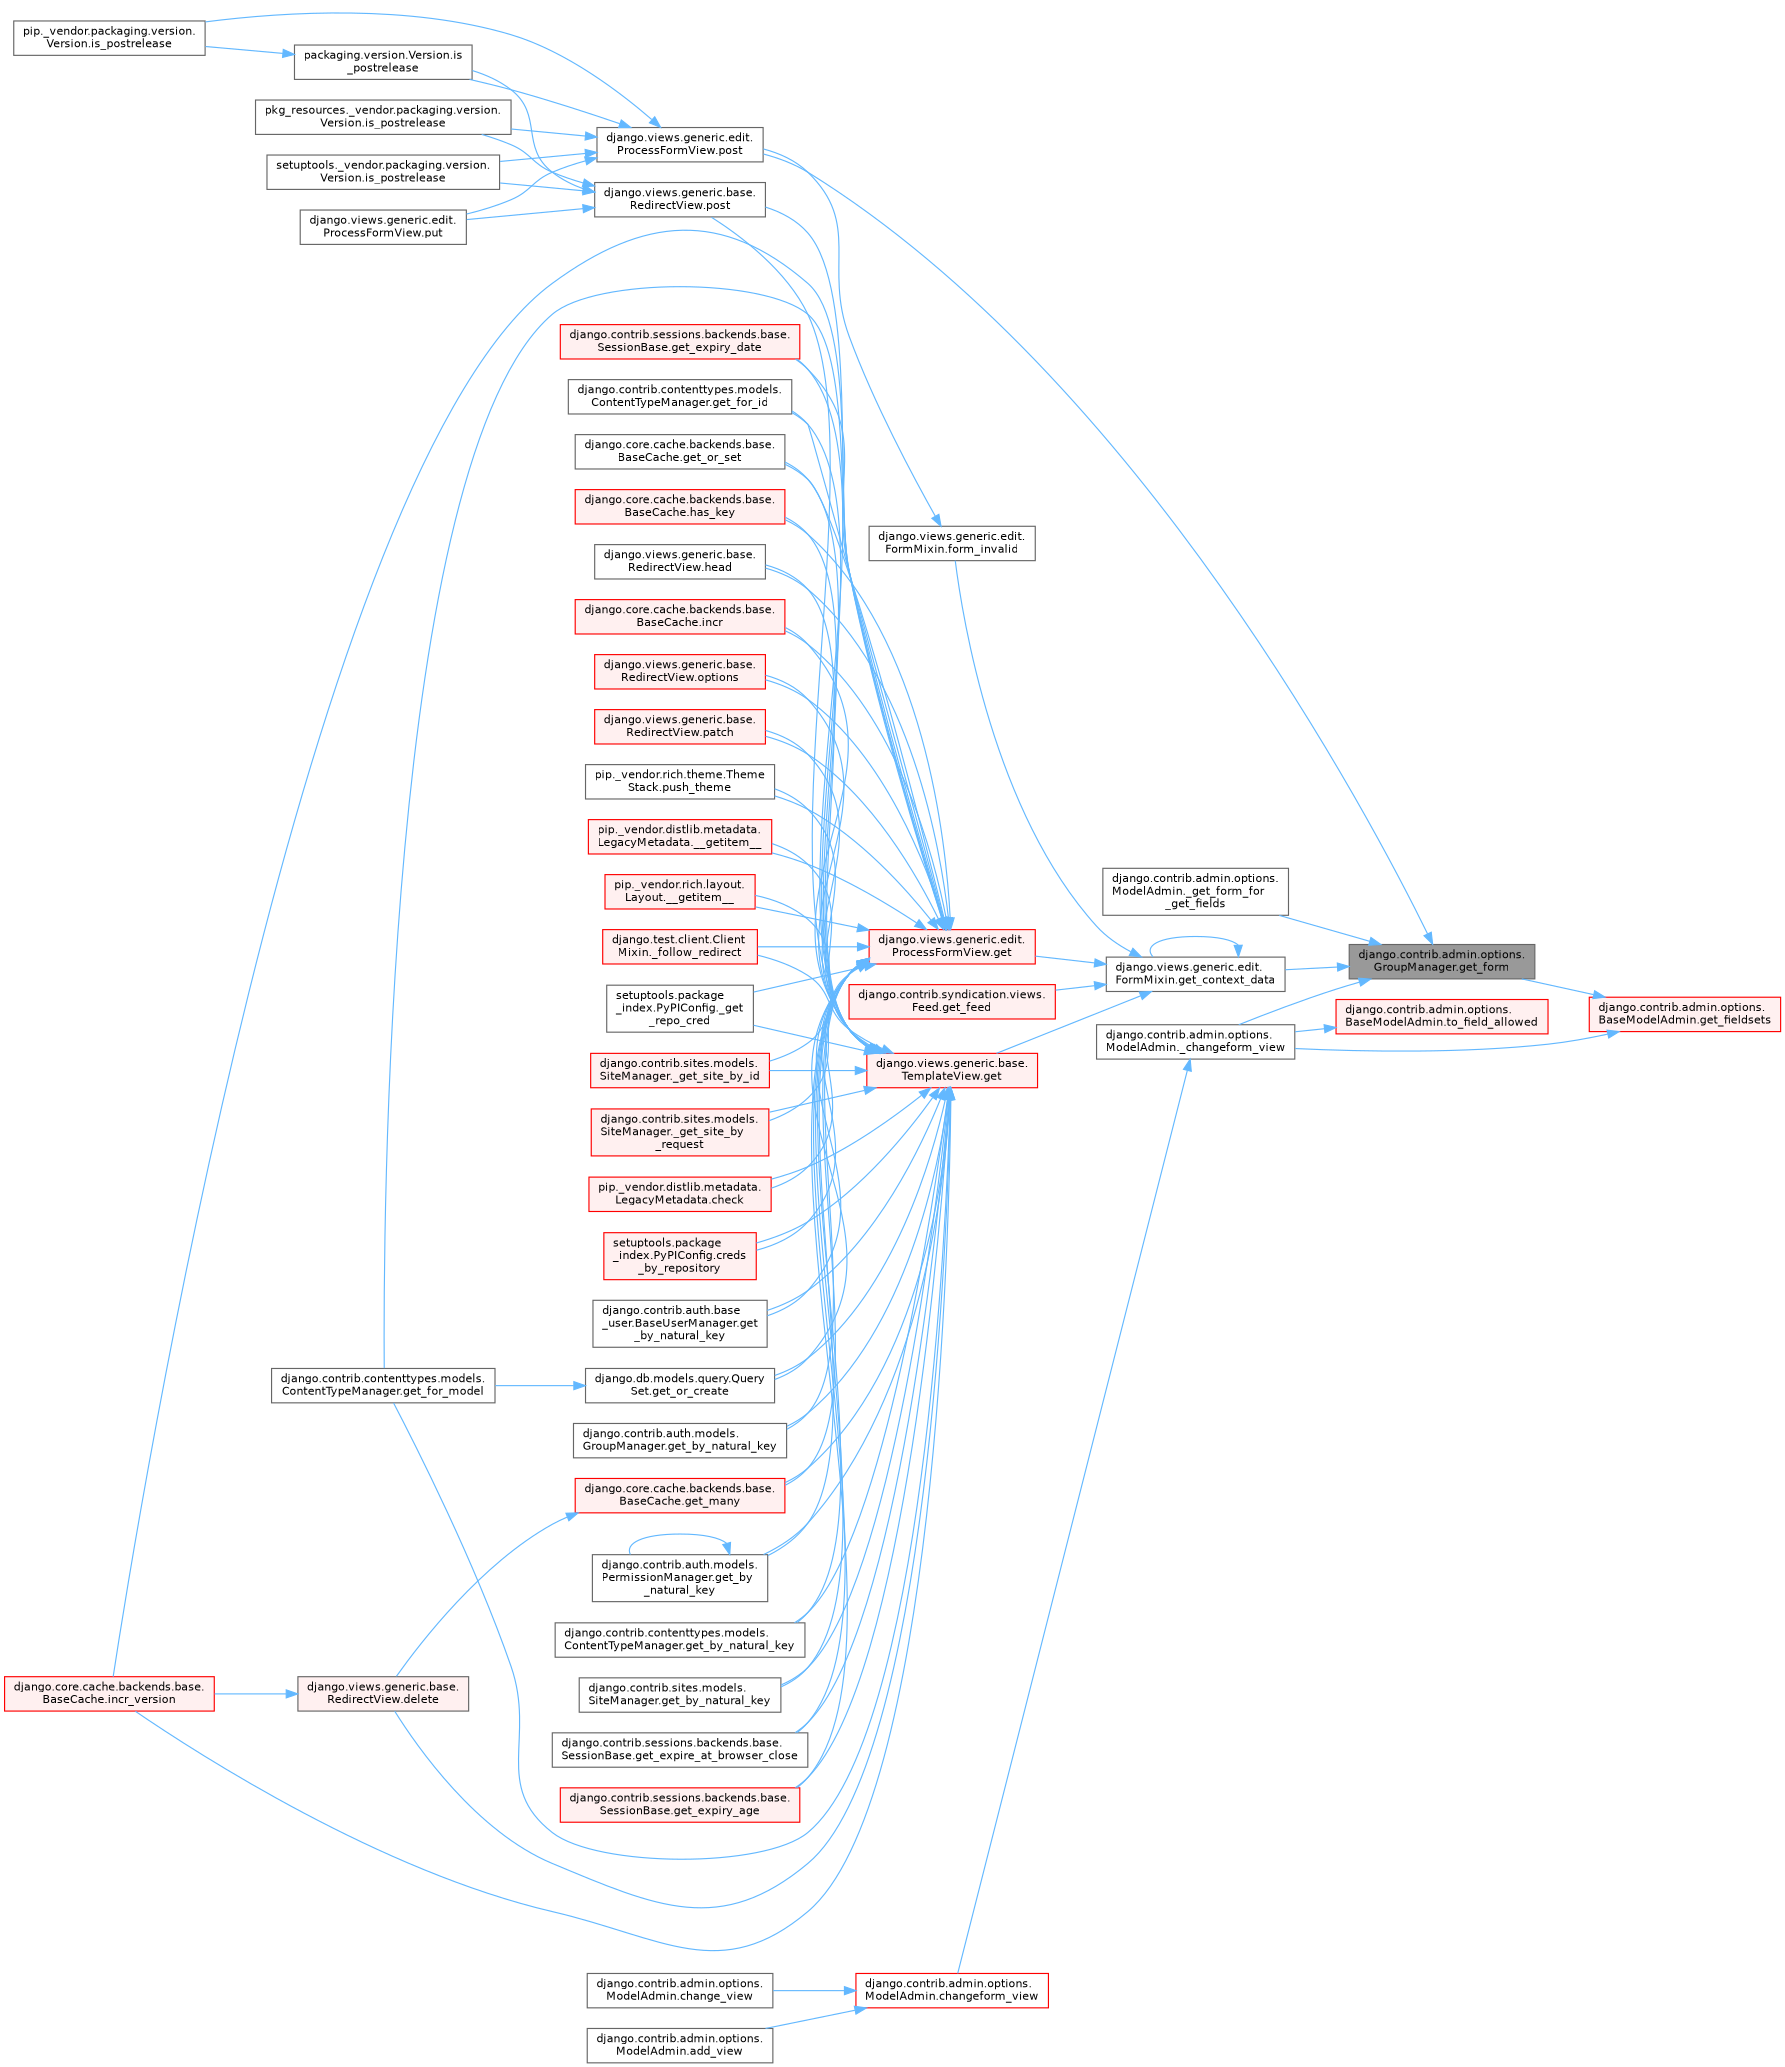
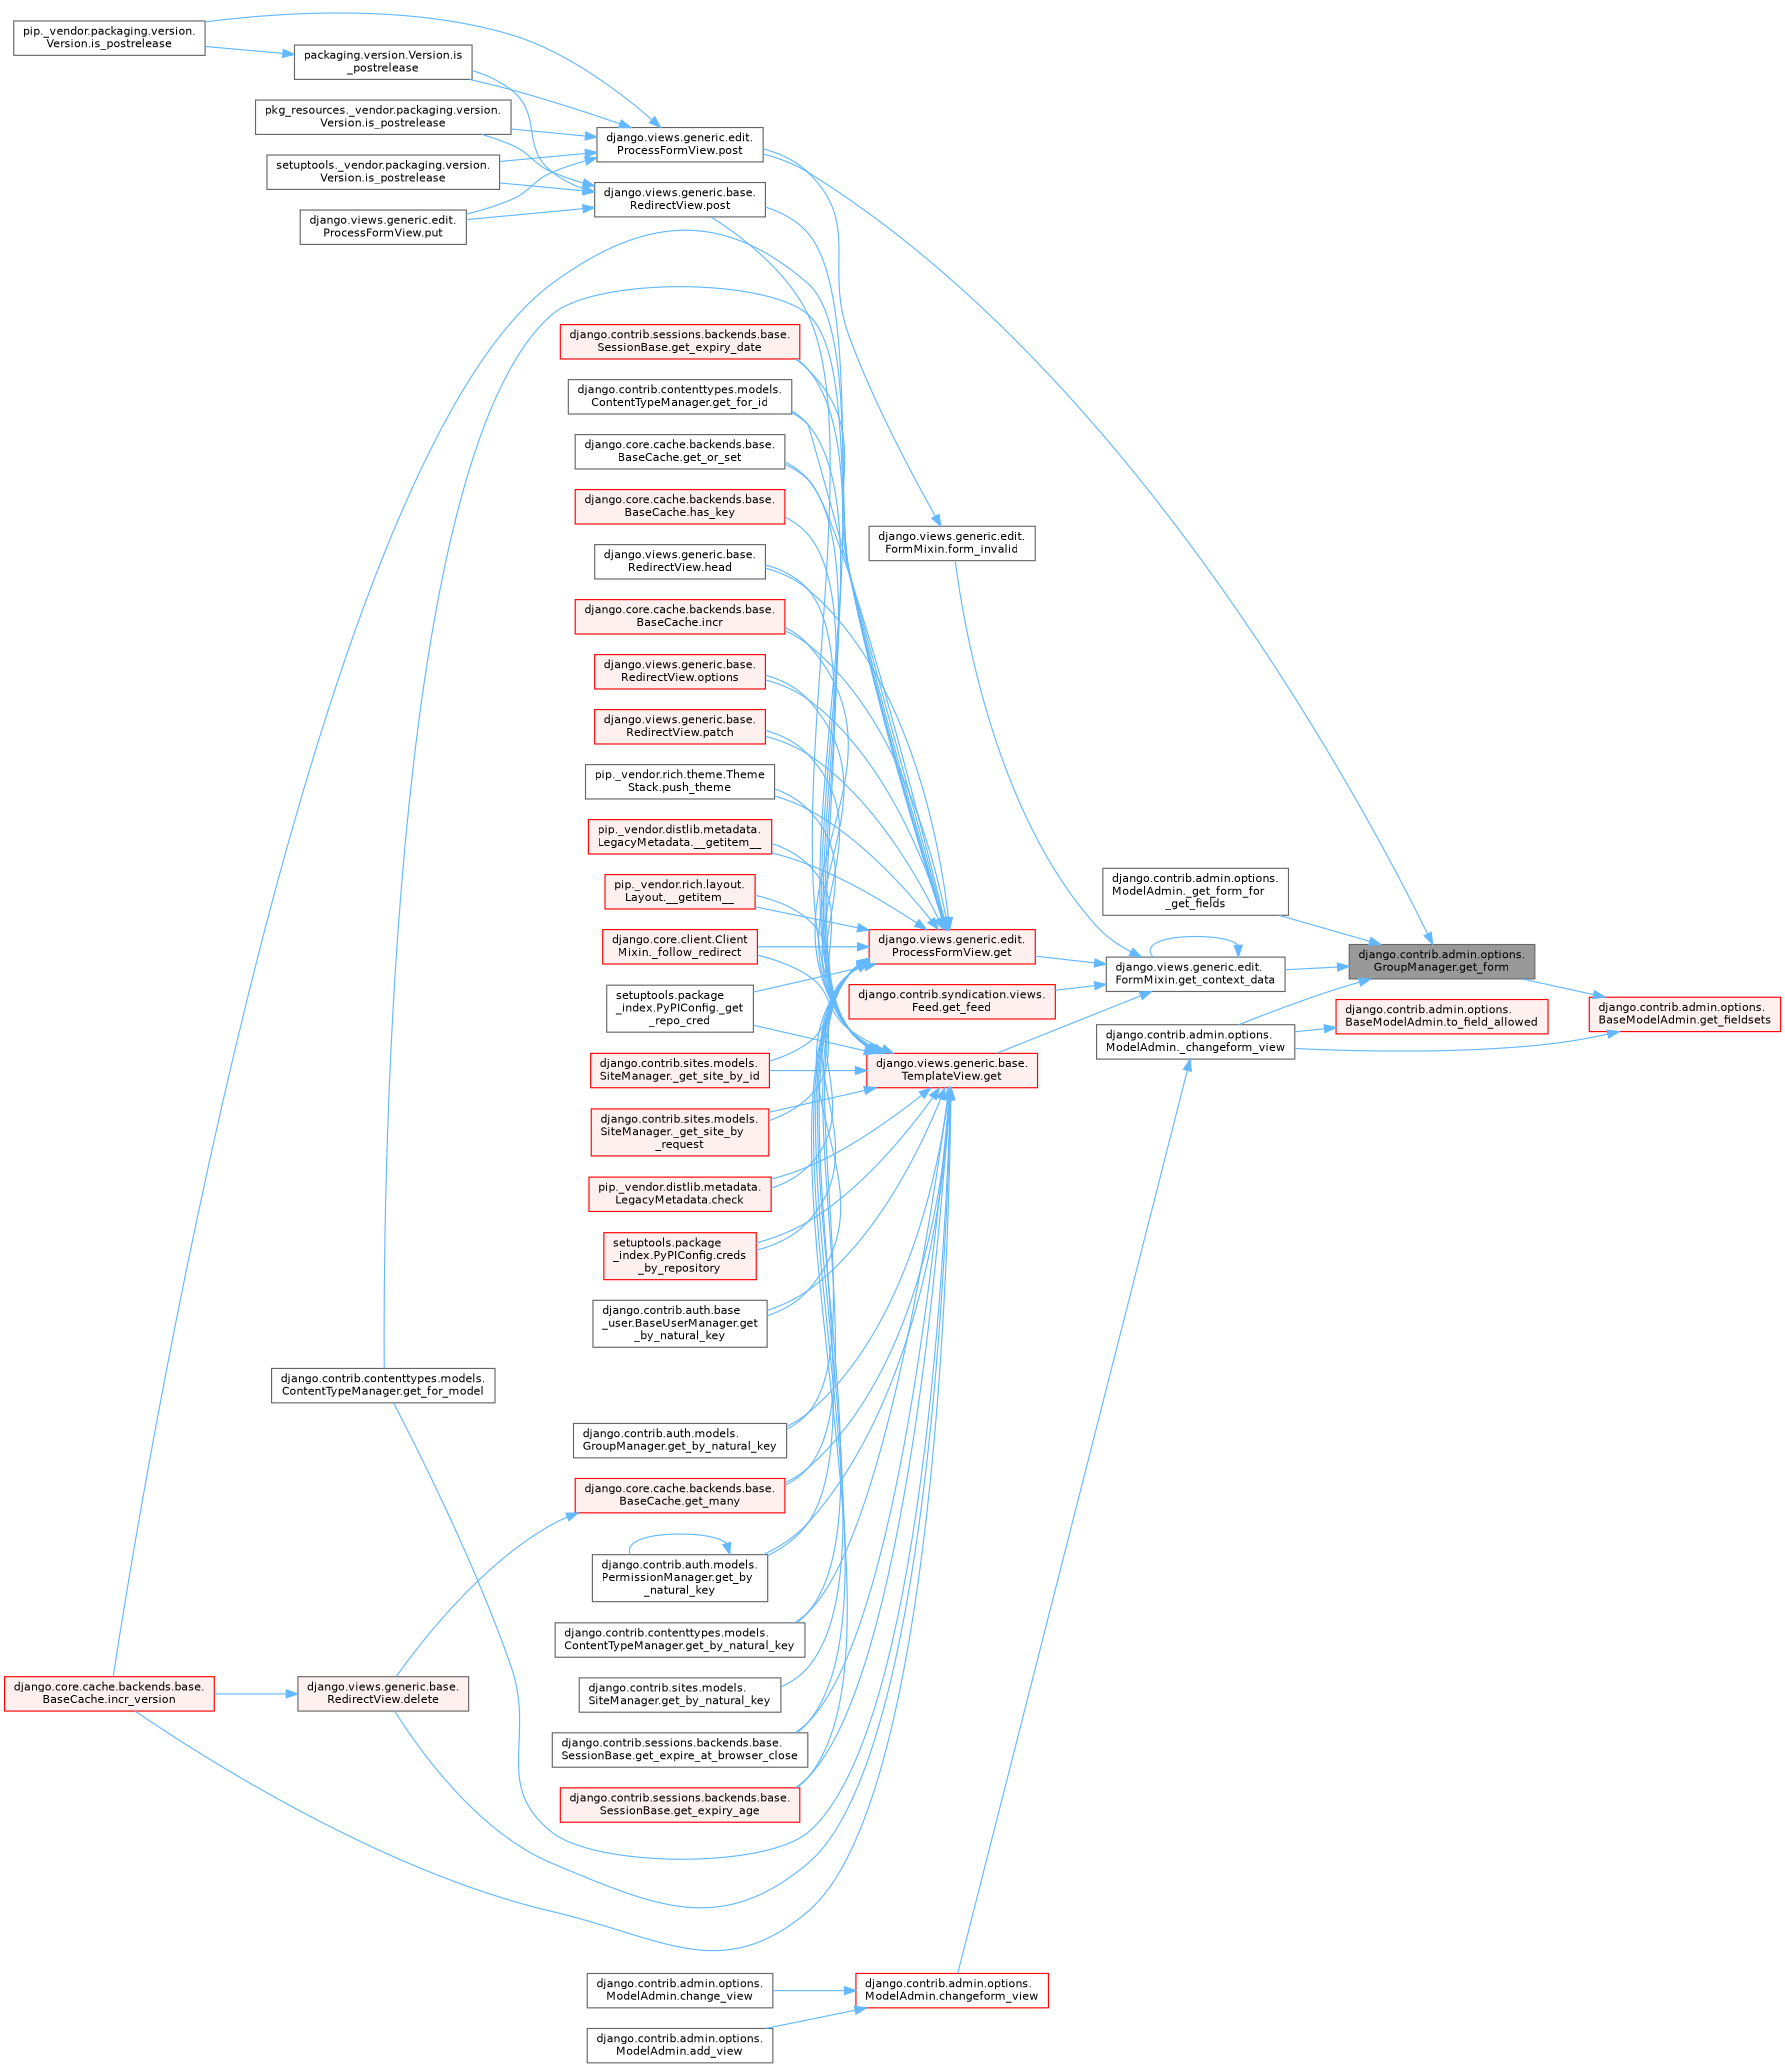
(909, 699) -> none
(680, 947) -> (680, 947)
(680, 1386) -> none
(902, 1407) -> none
